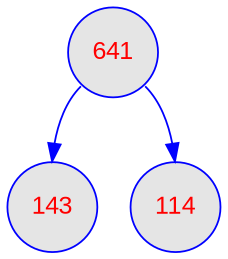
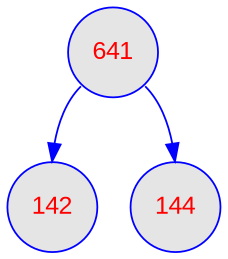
(52, 207) -> (52, 207)
(176, 207) -> (176, 207)
